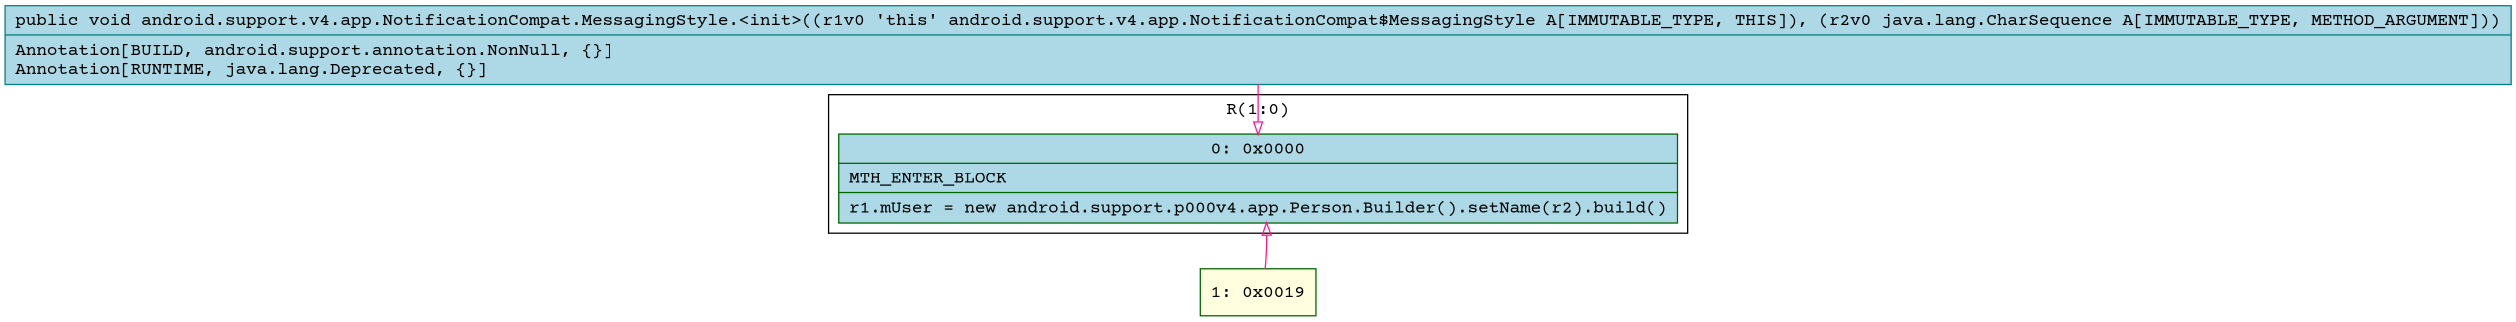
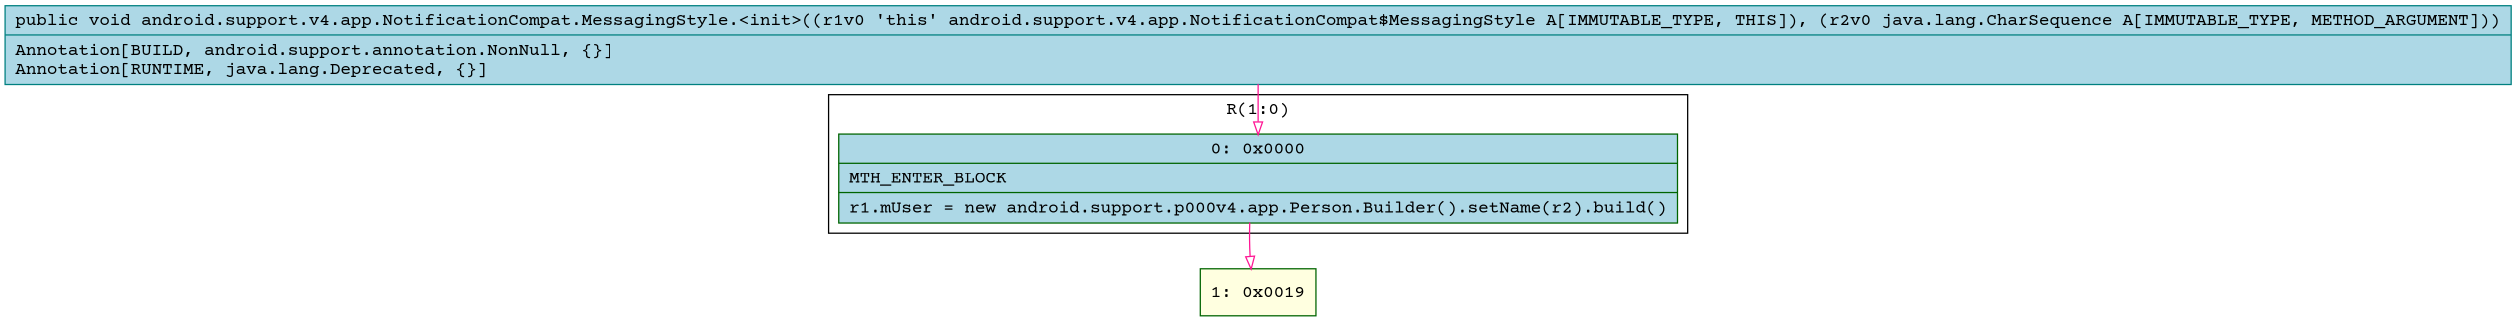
(1266, 252) -> (1250, 241)
